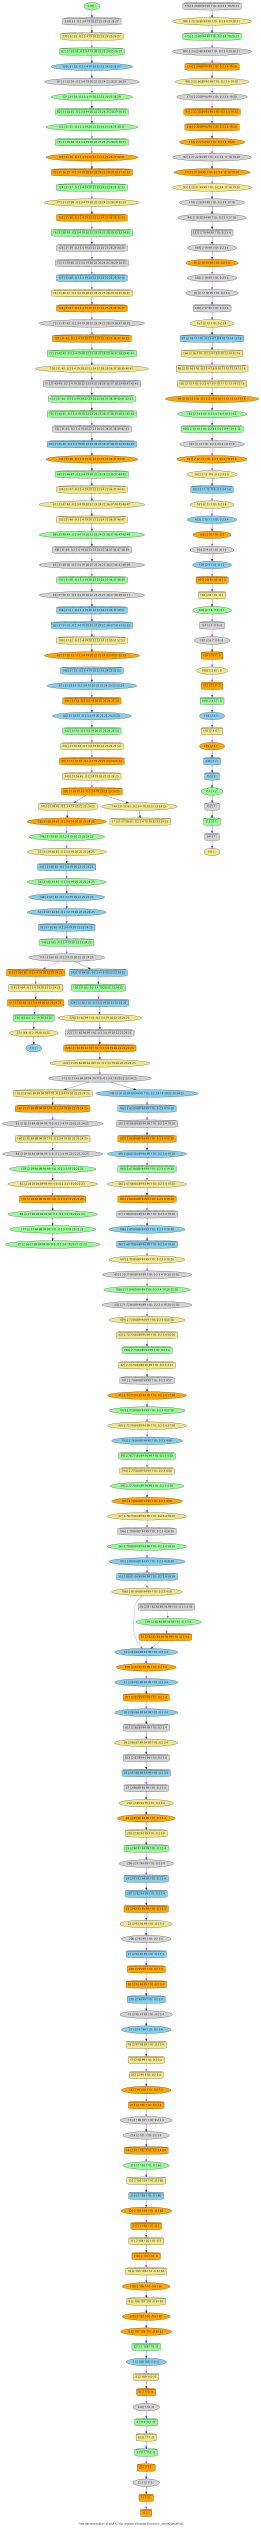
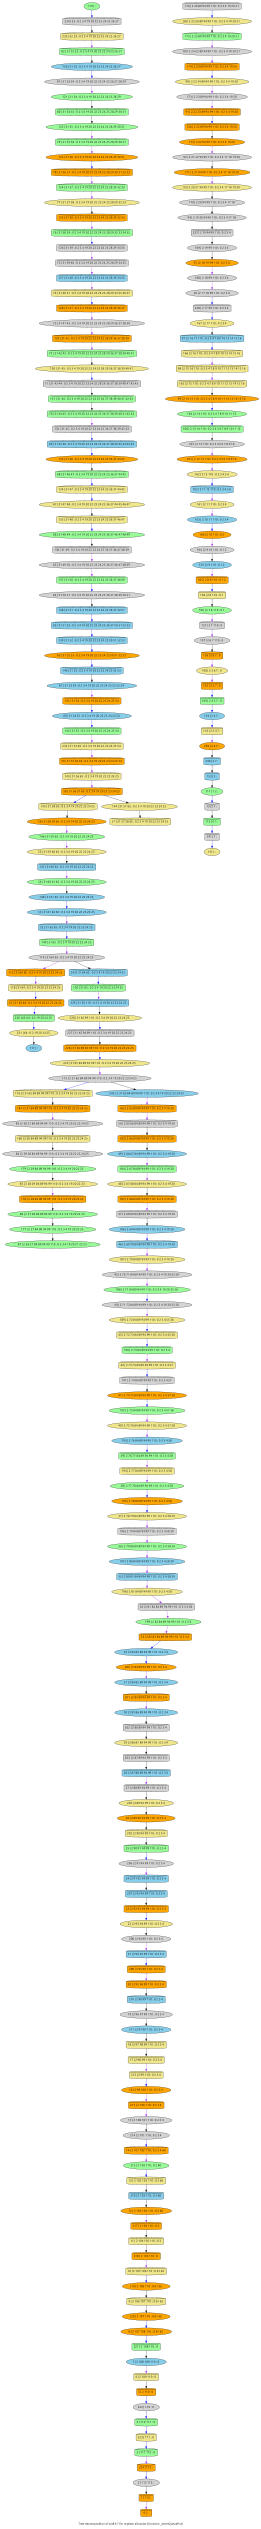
(92, 164) -> (92, 164)
(92, 640) -> (92, 640)
none -> (92, 662)
(147, 1109) -> (147, 1109)
(134, 1621) -> (156, 1599)
(146, 2399) -> (146, 2399)
